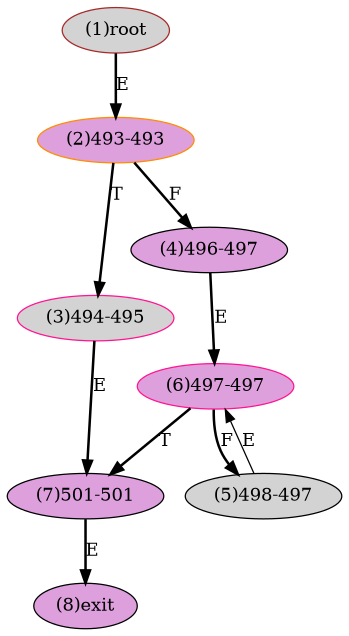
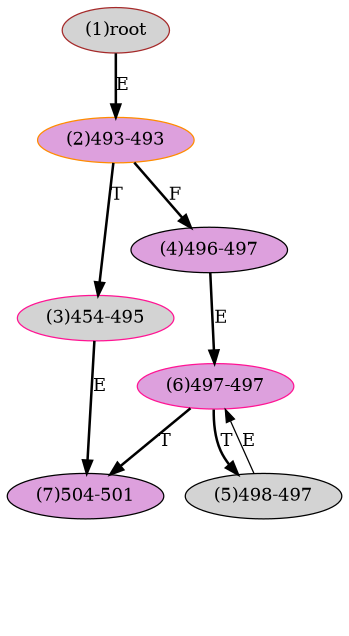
(96, 318) -> (96, 318)
(227, 441) -> (227, 441)
(86, 496) -> (86, 496)
(86, 606) -> none
